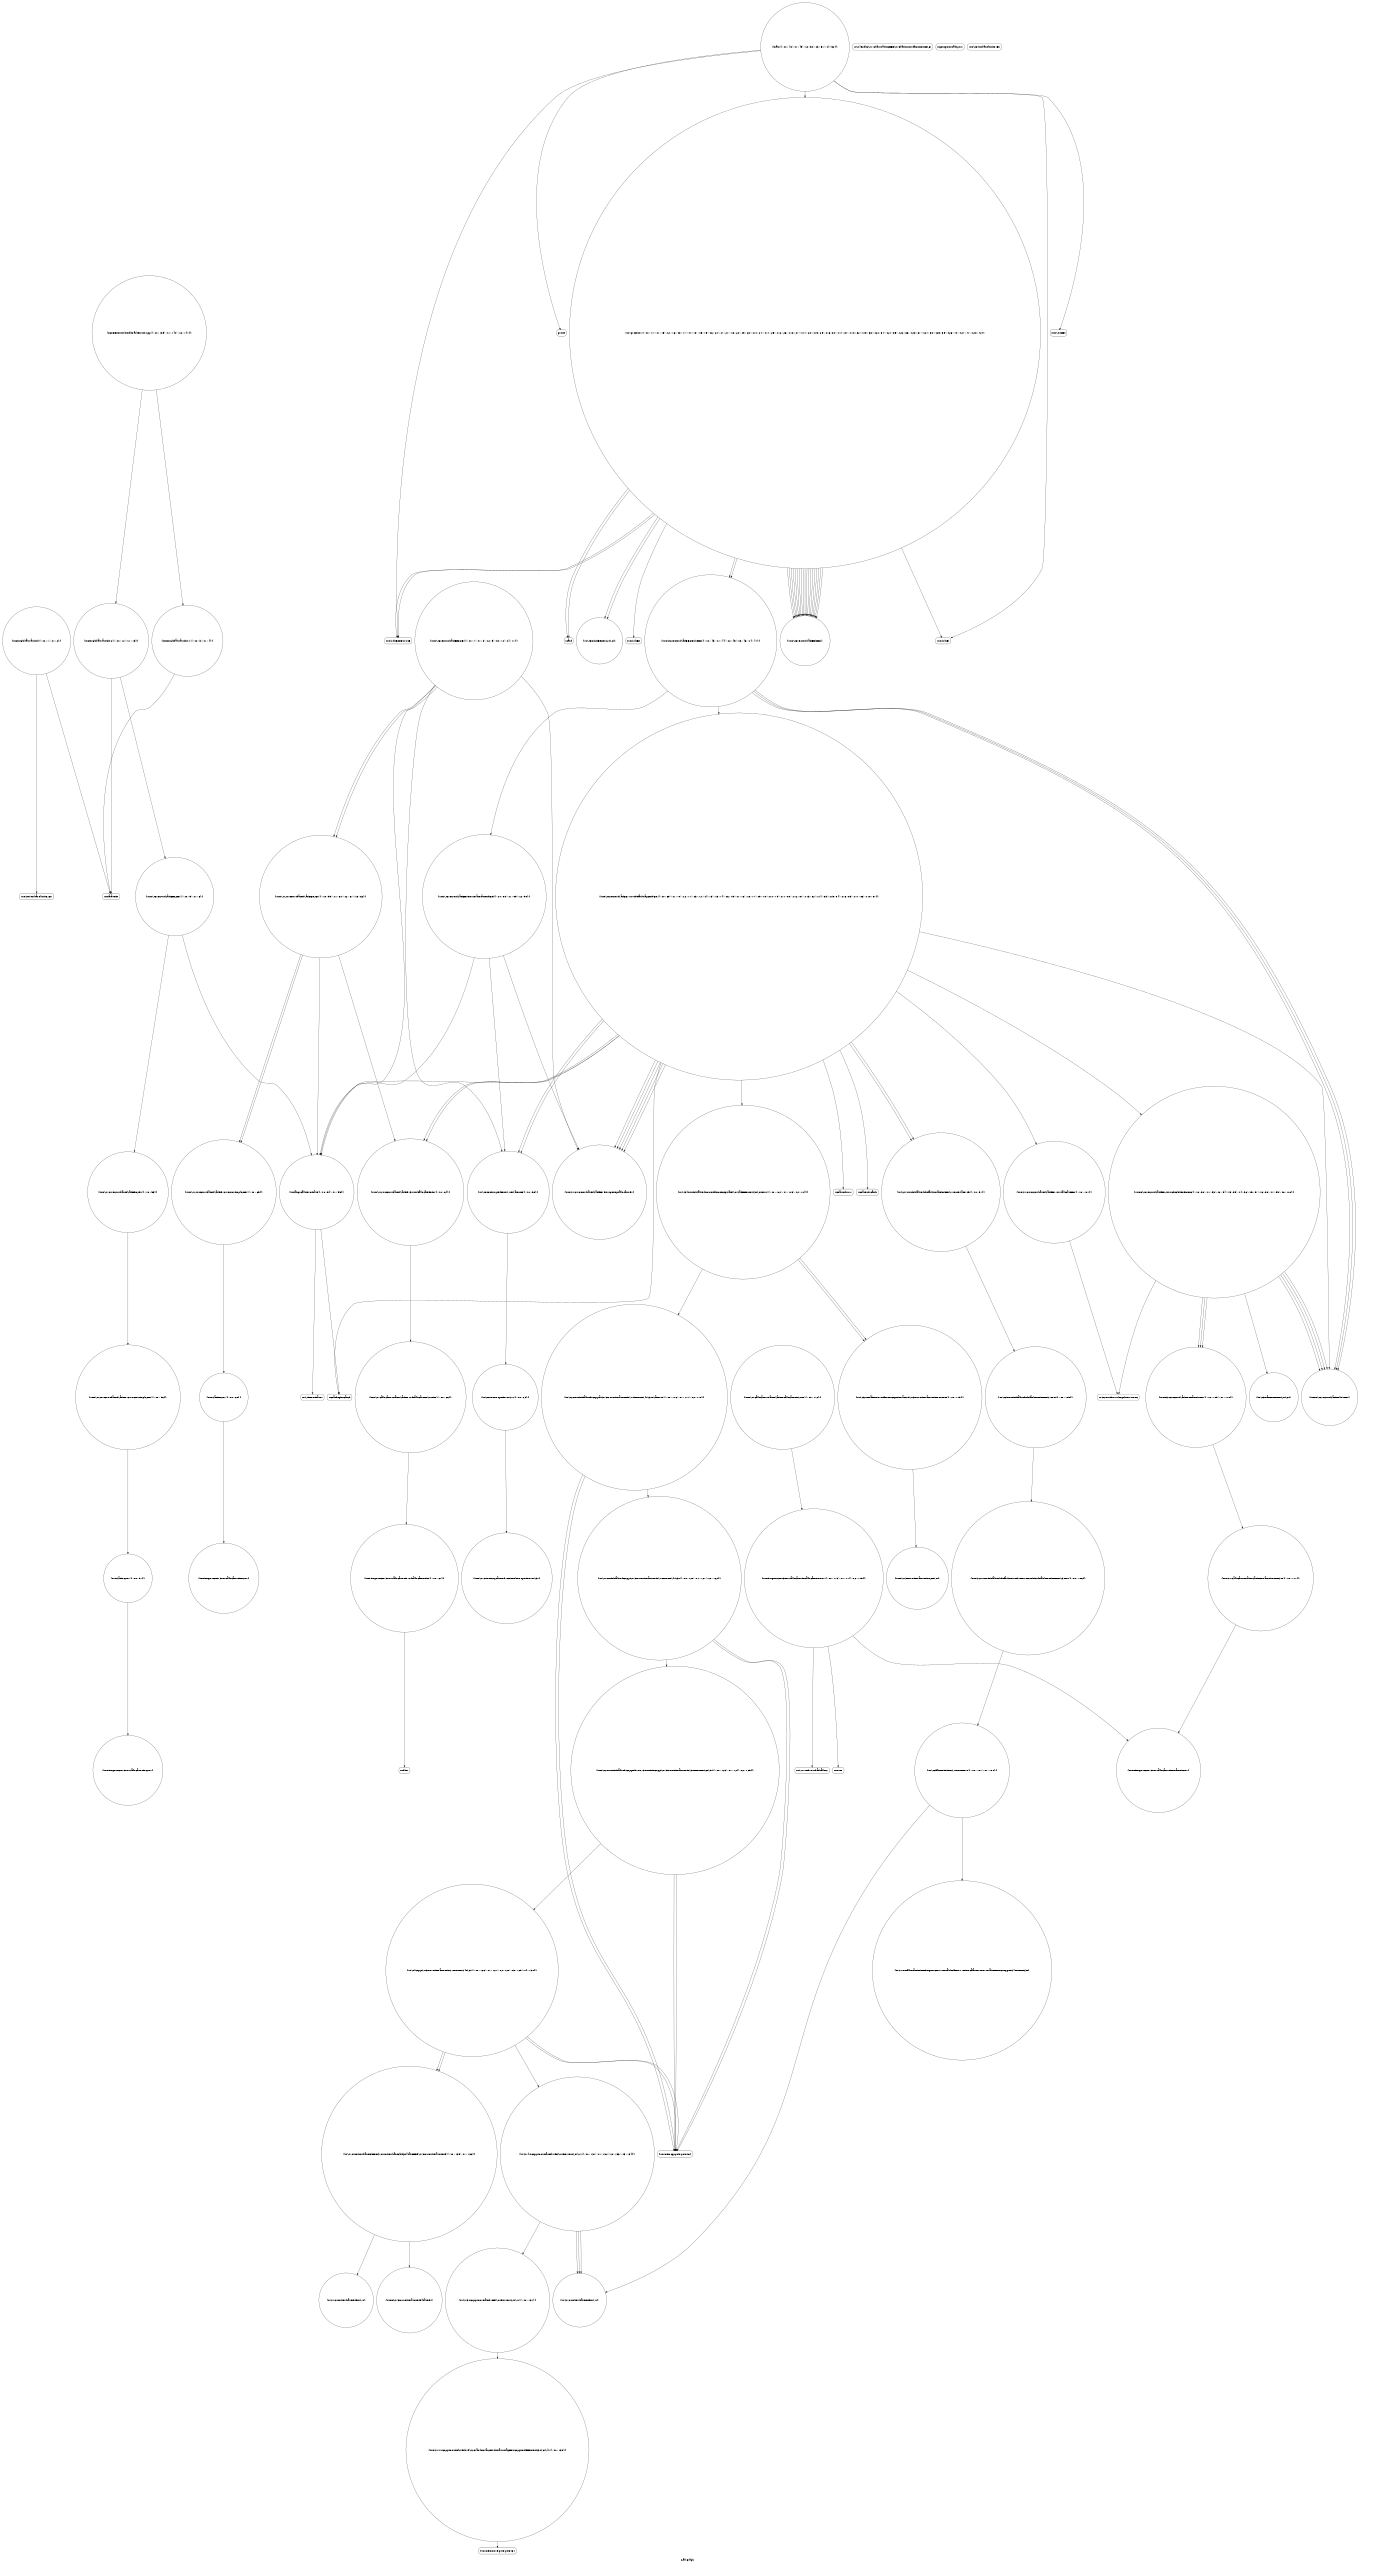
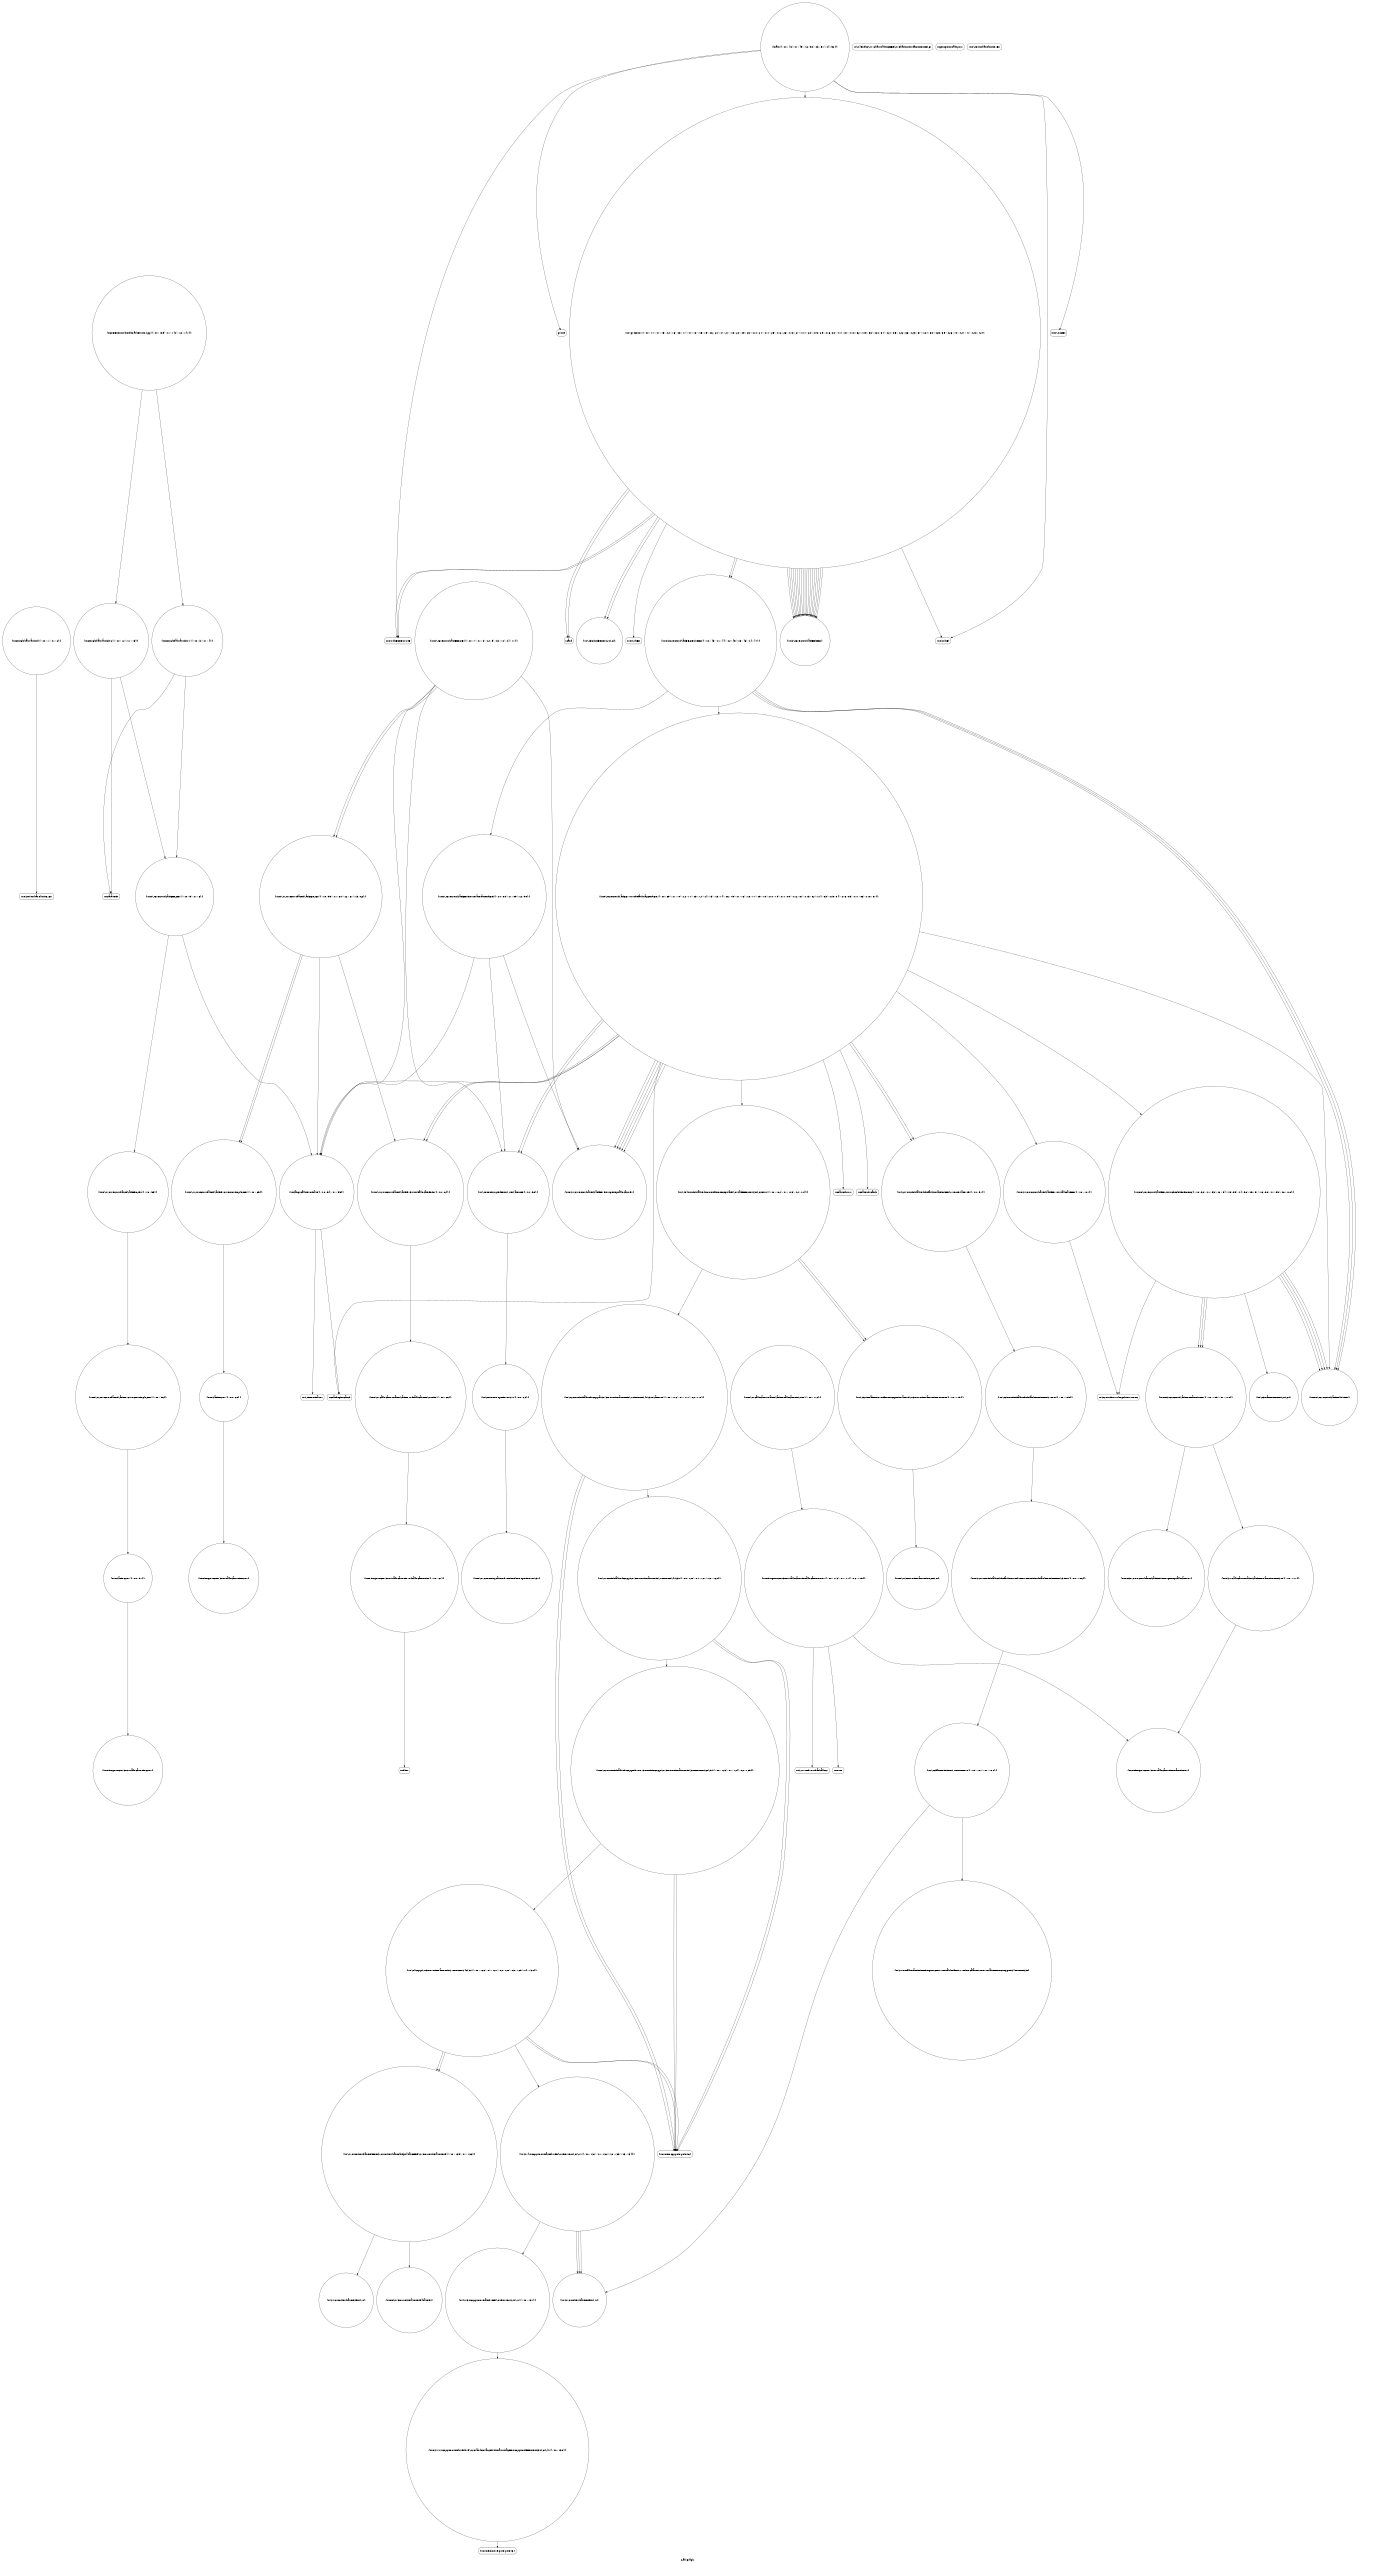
none -> (181, 766)
(78, 783) -> none
none -> (1156, 1578)
